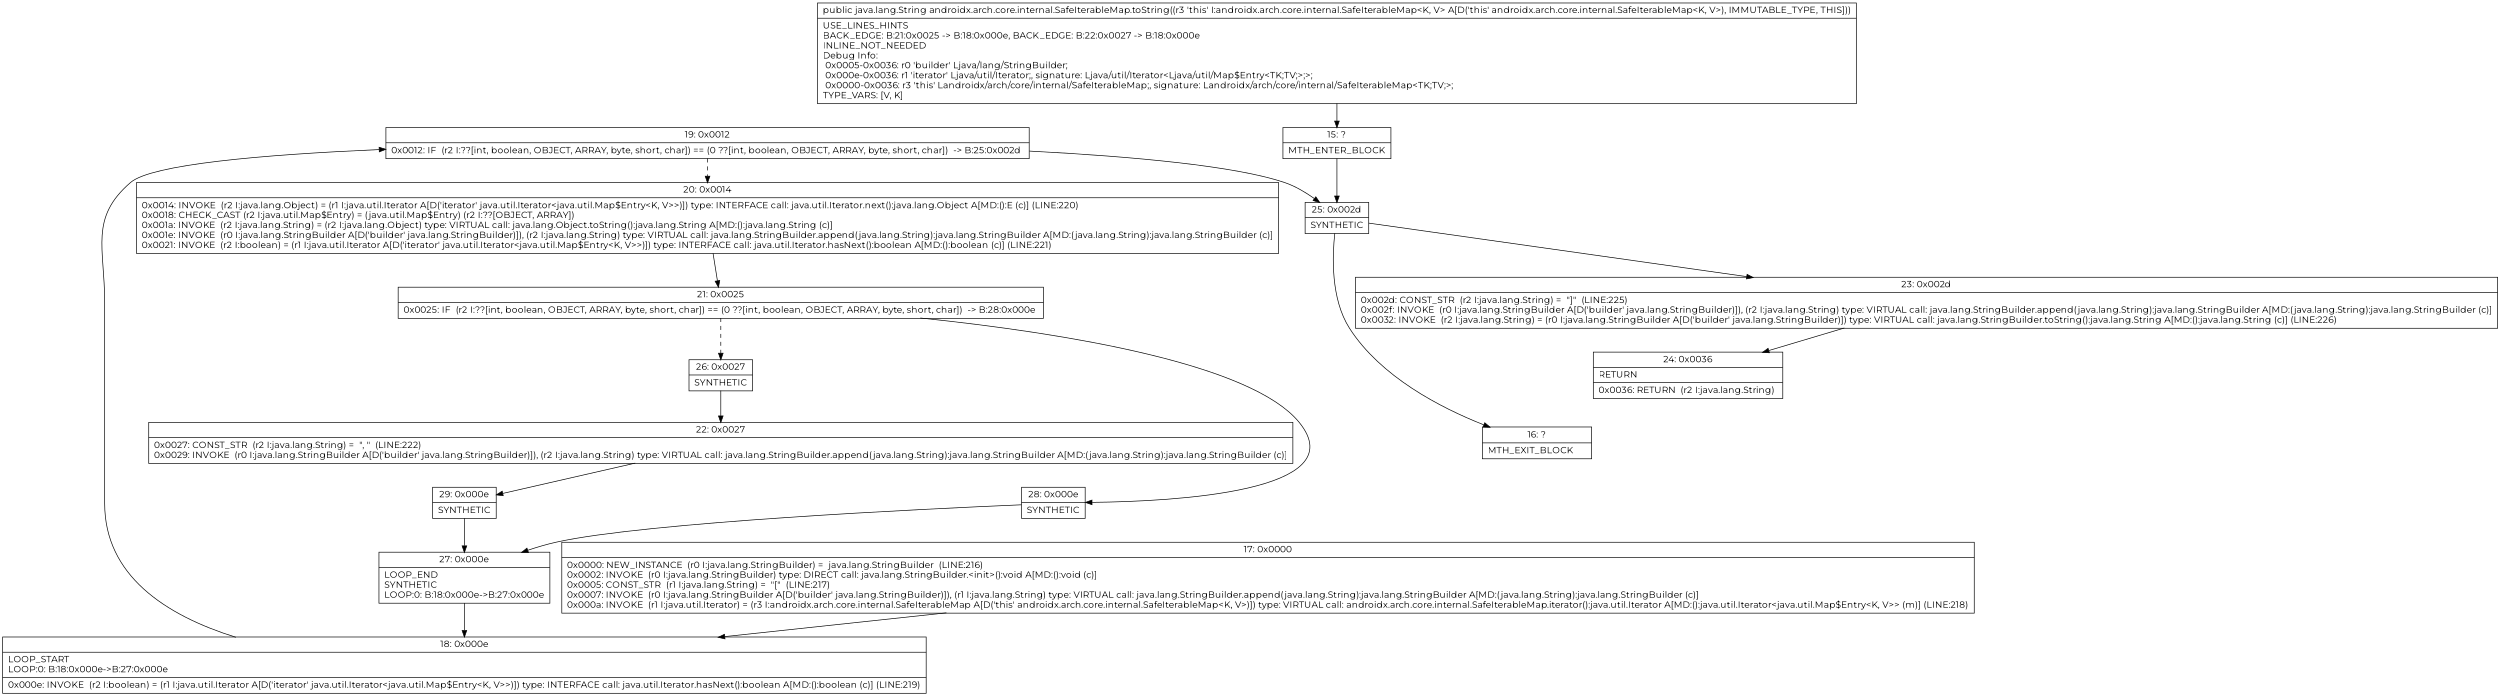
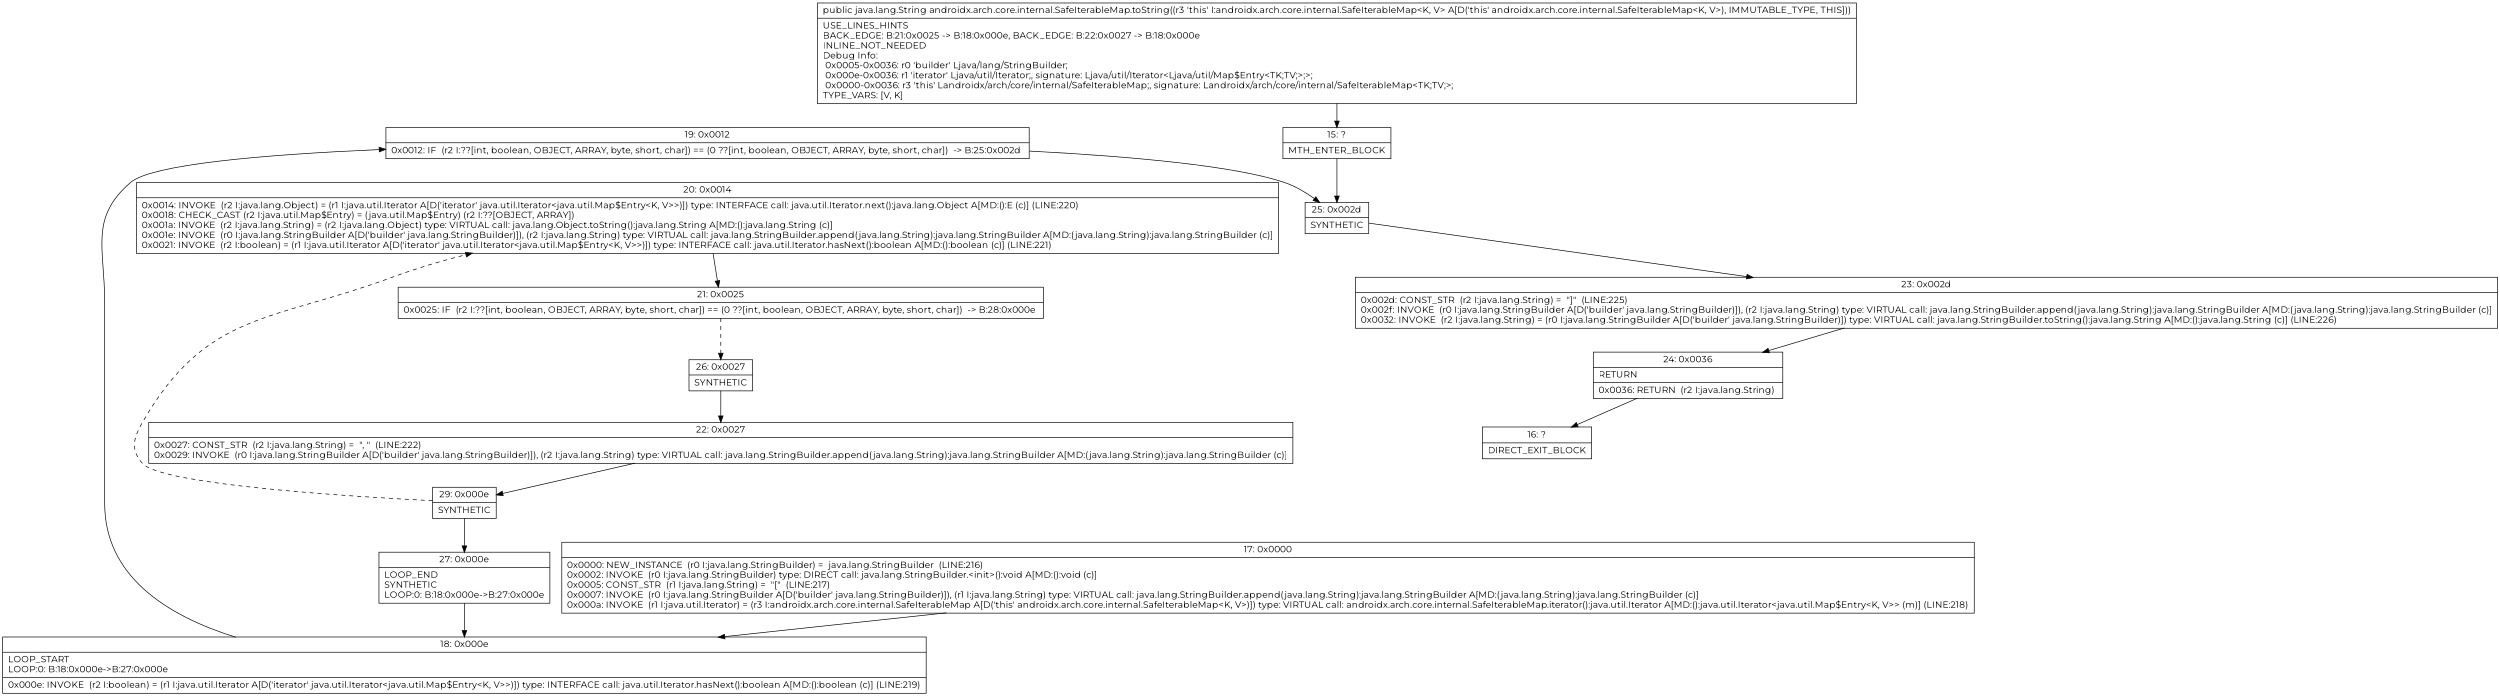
(708, 167) -> (153, 407)
(1372, 355) -> (1607, 411)
(1531, 451) -> (1537, 451)
(1053, 503) -> none
